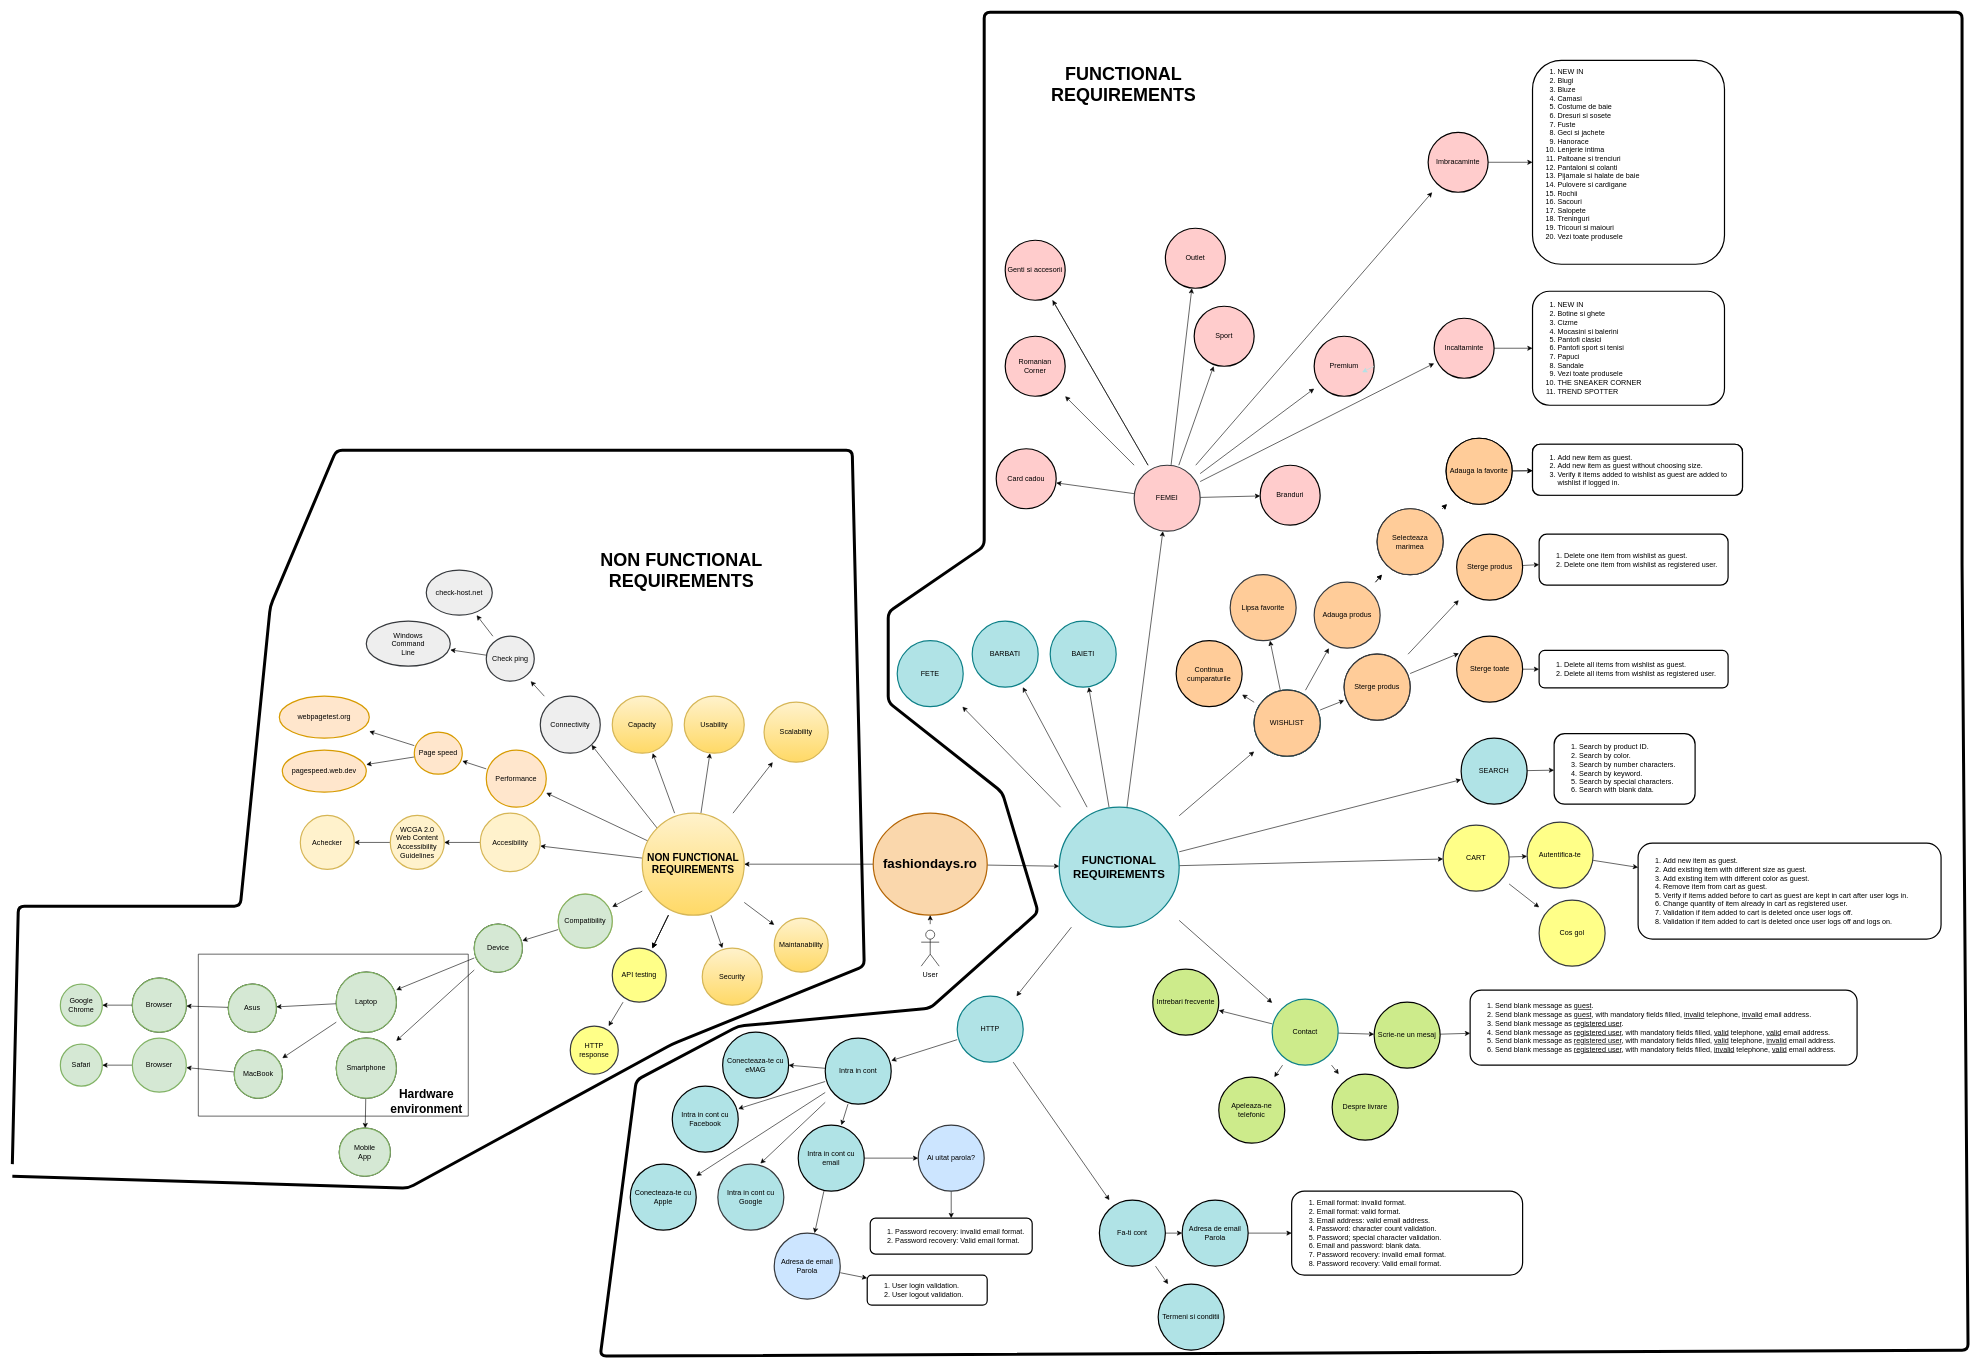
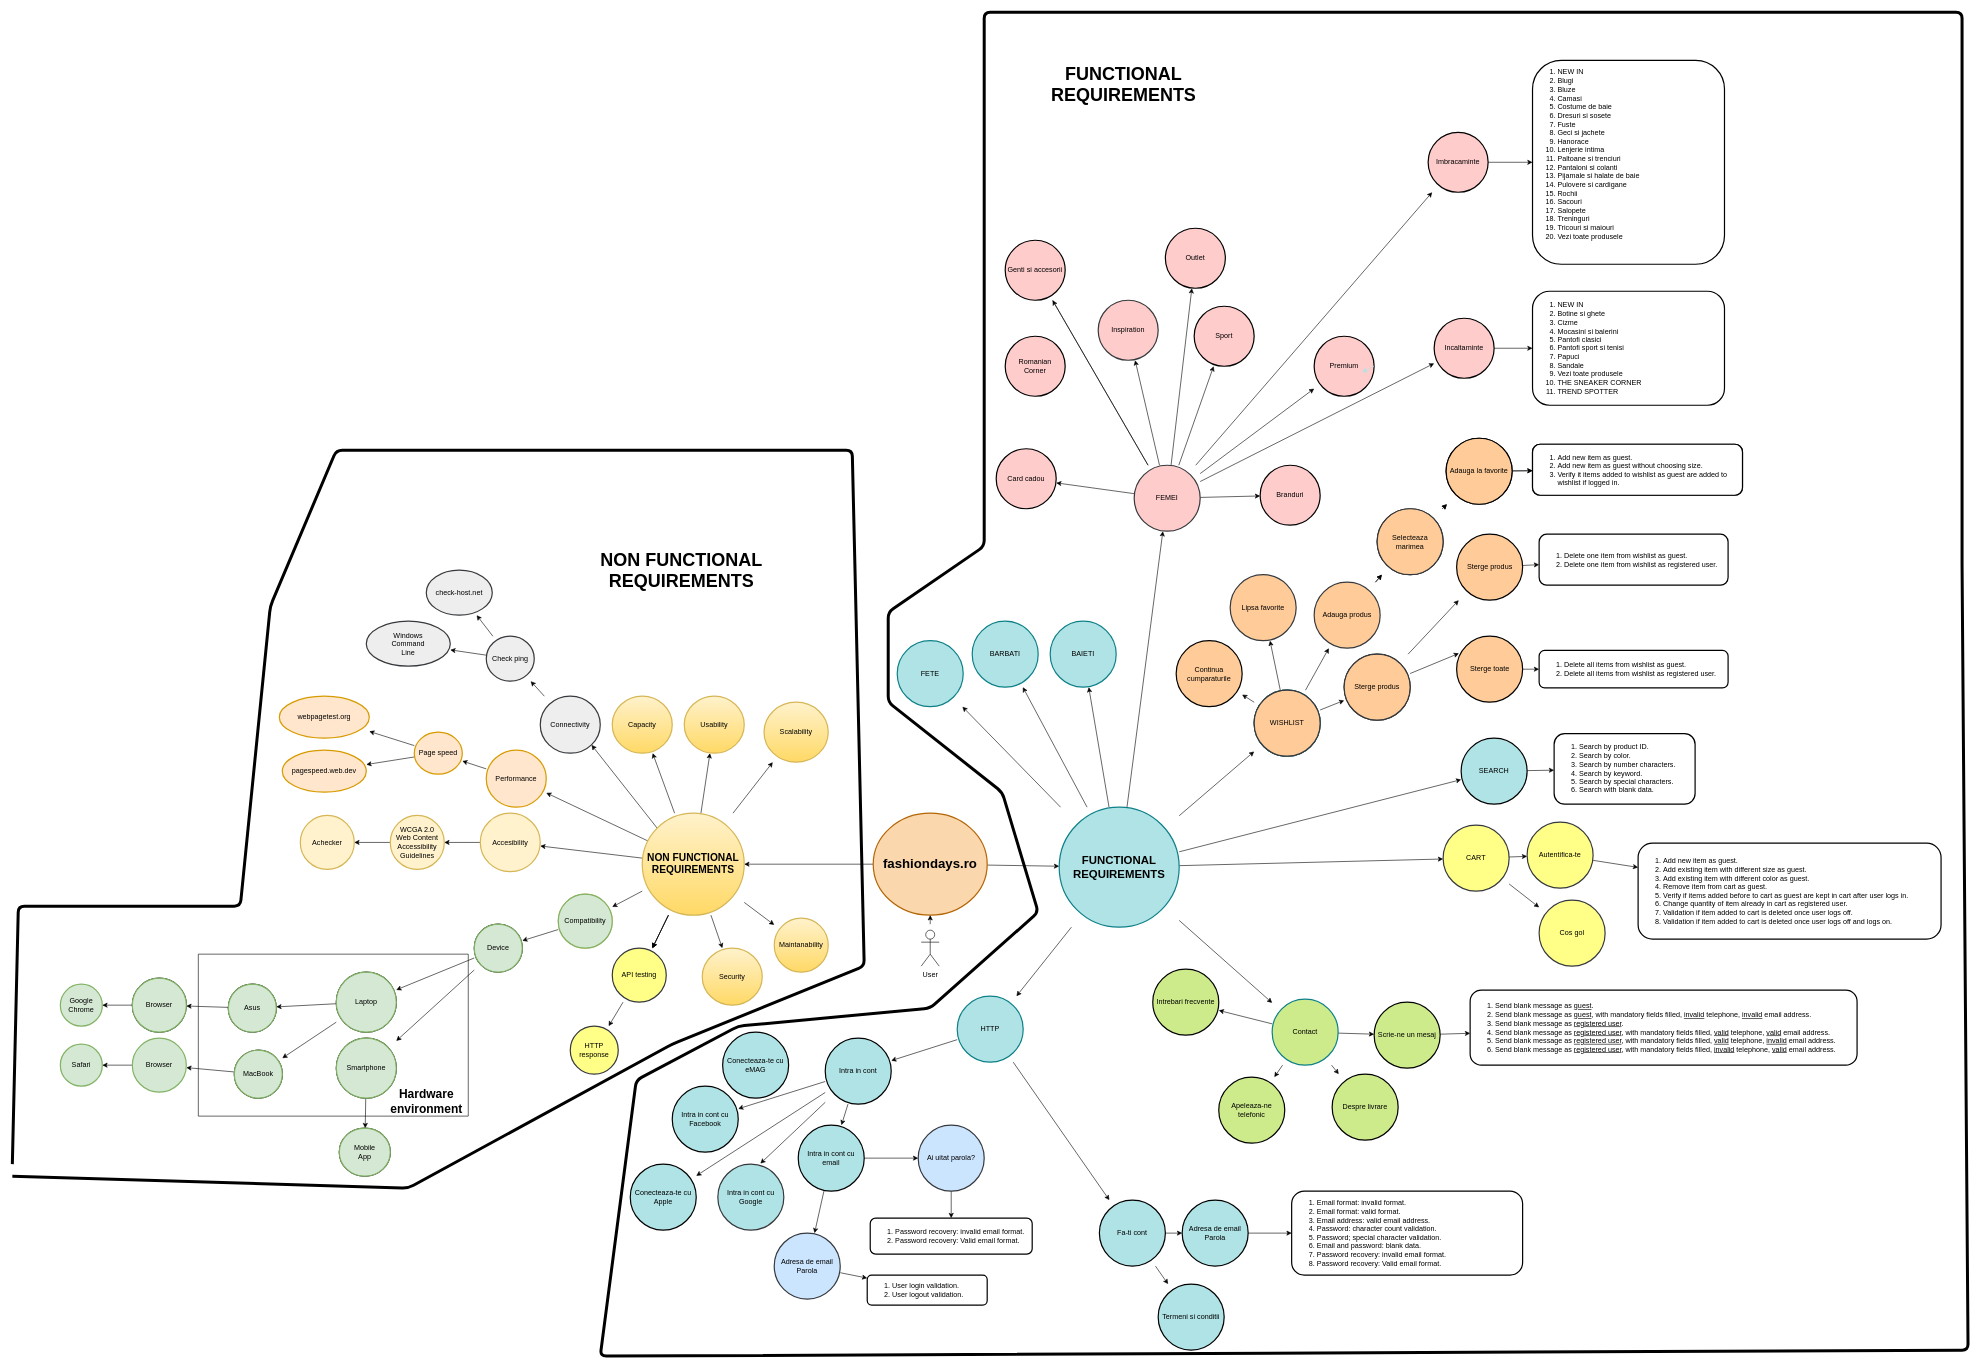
none -> (1128, 330)
none -> (1148, 414)
(1102, 433) -> none
(806, 1067) -> none
